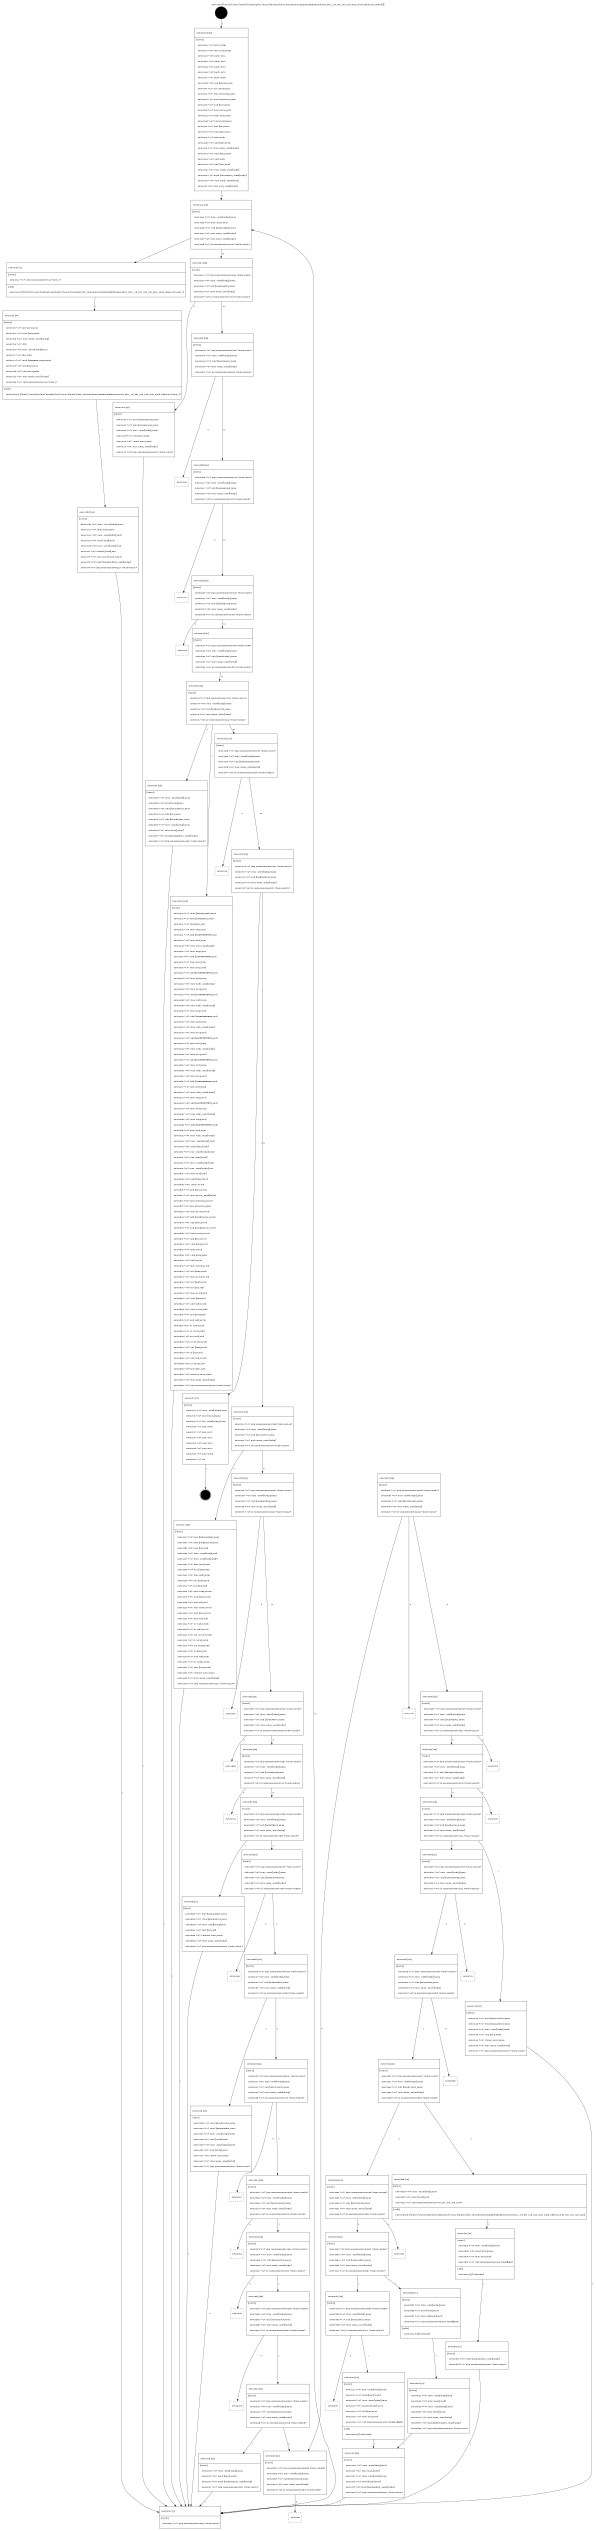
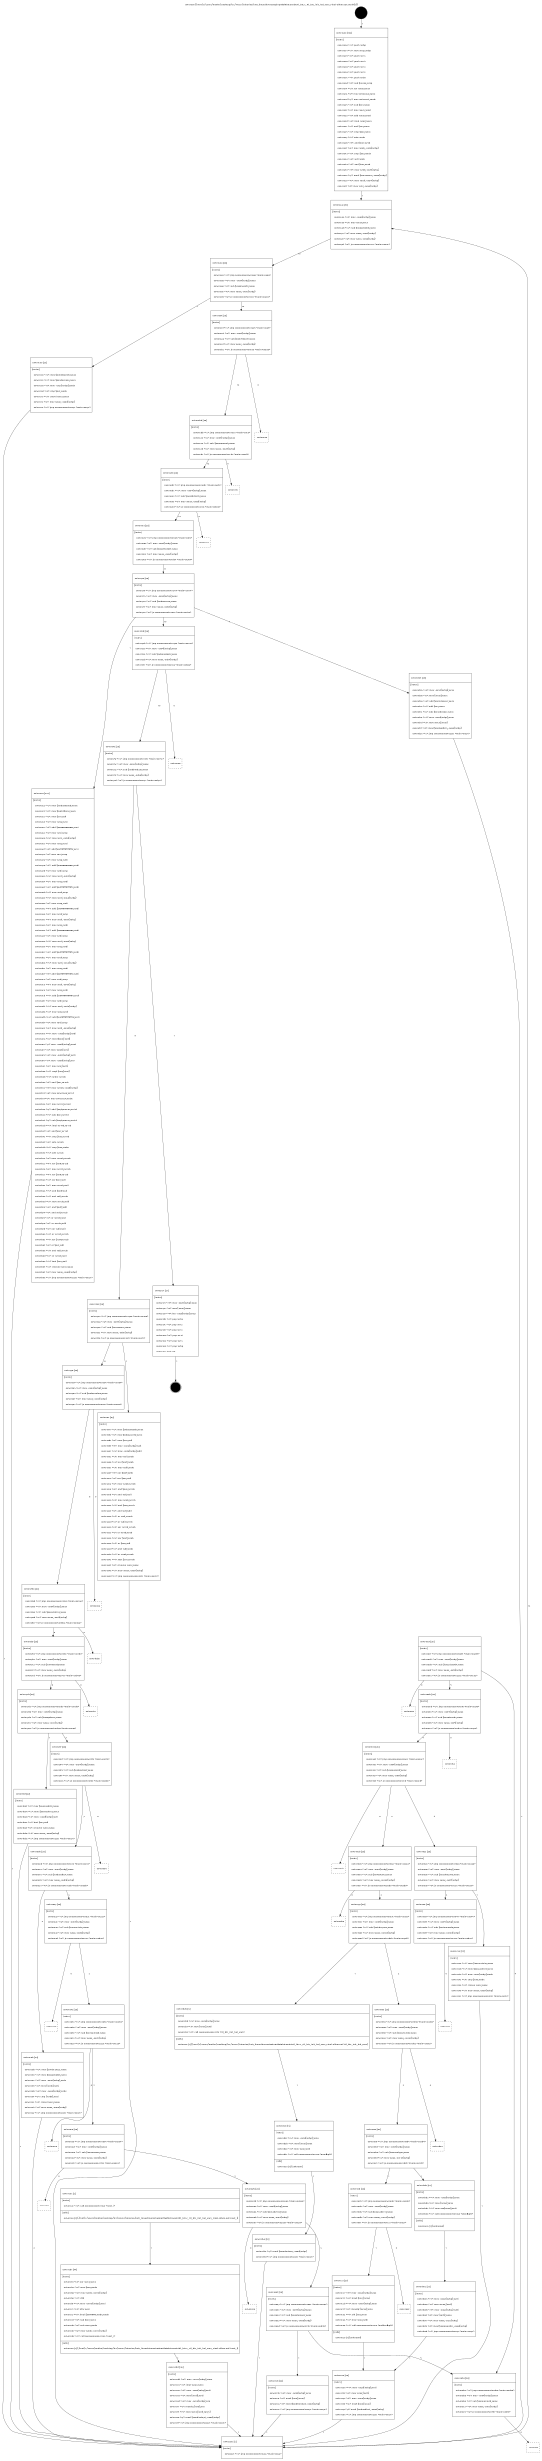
(163, 250) -> none
(439, 1923) -> (387, 1815)
